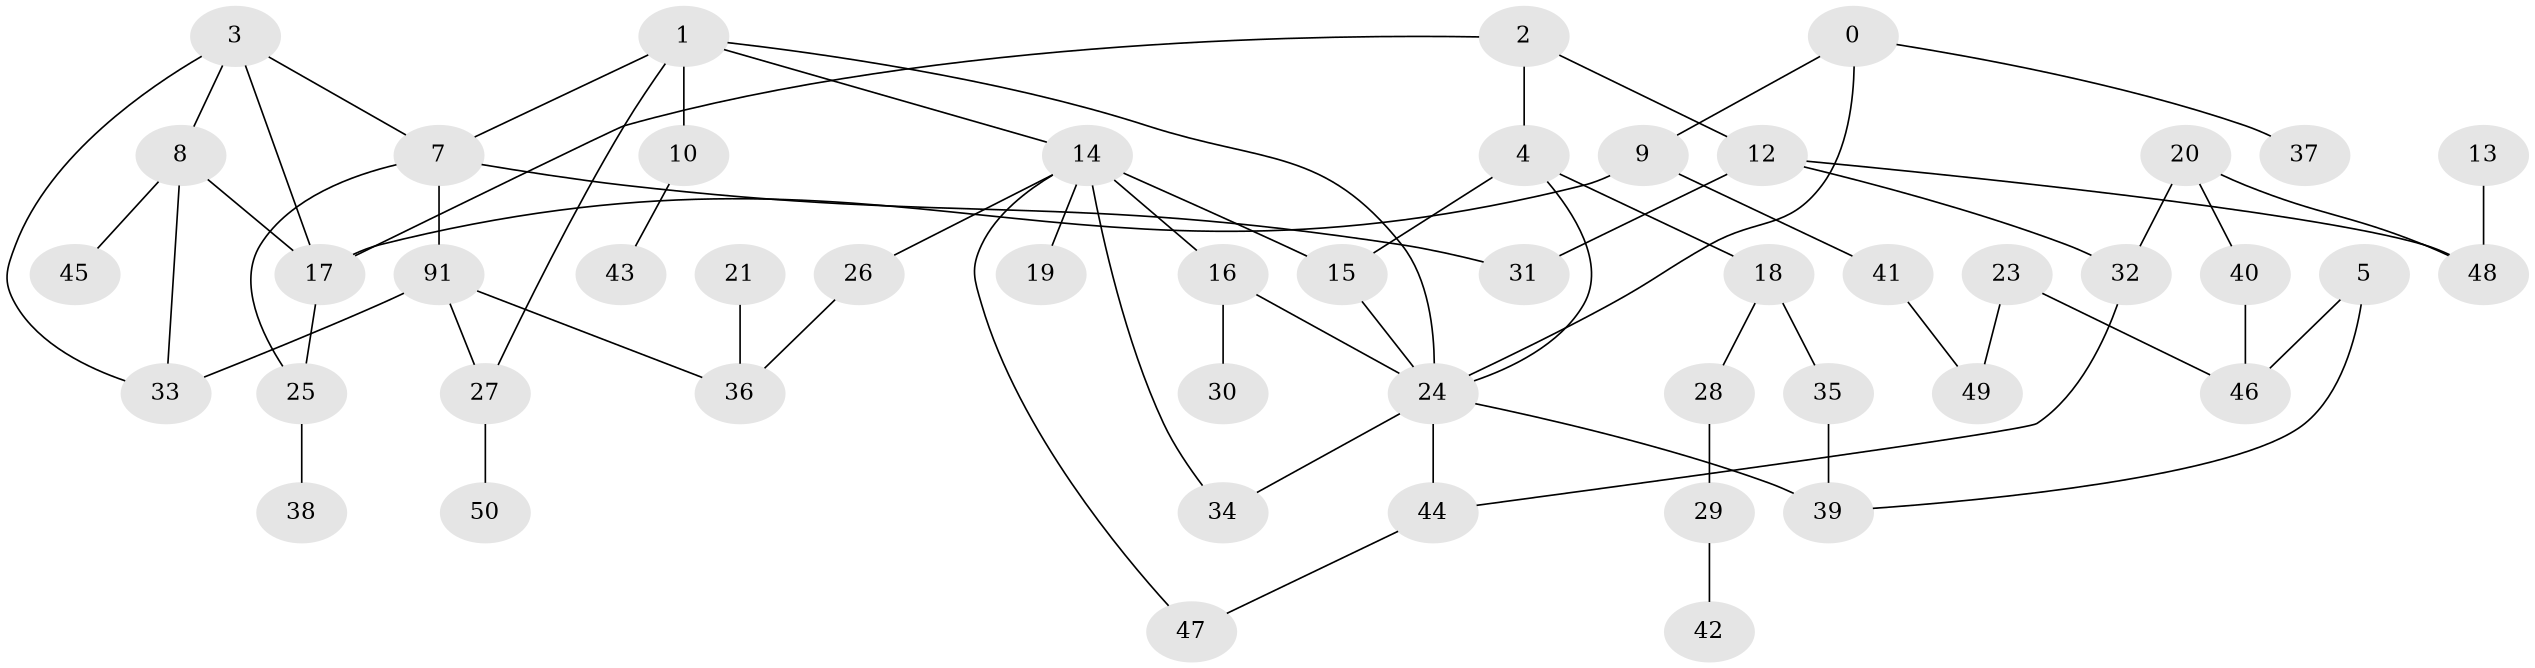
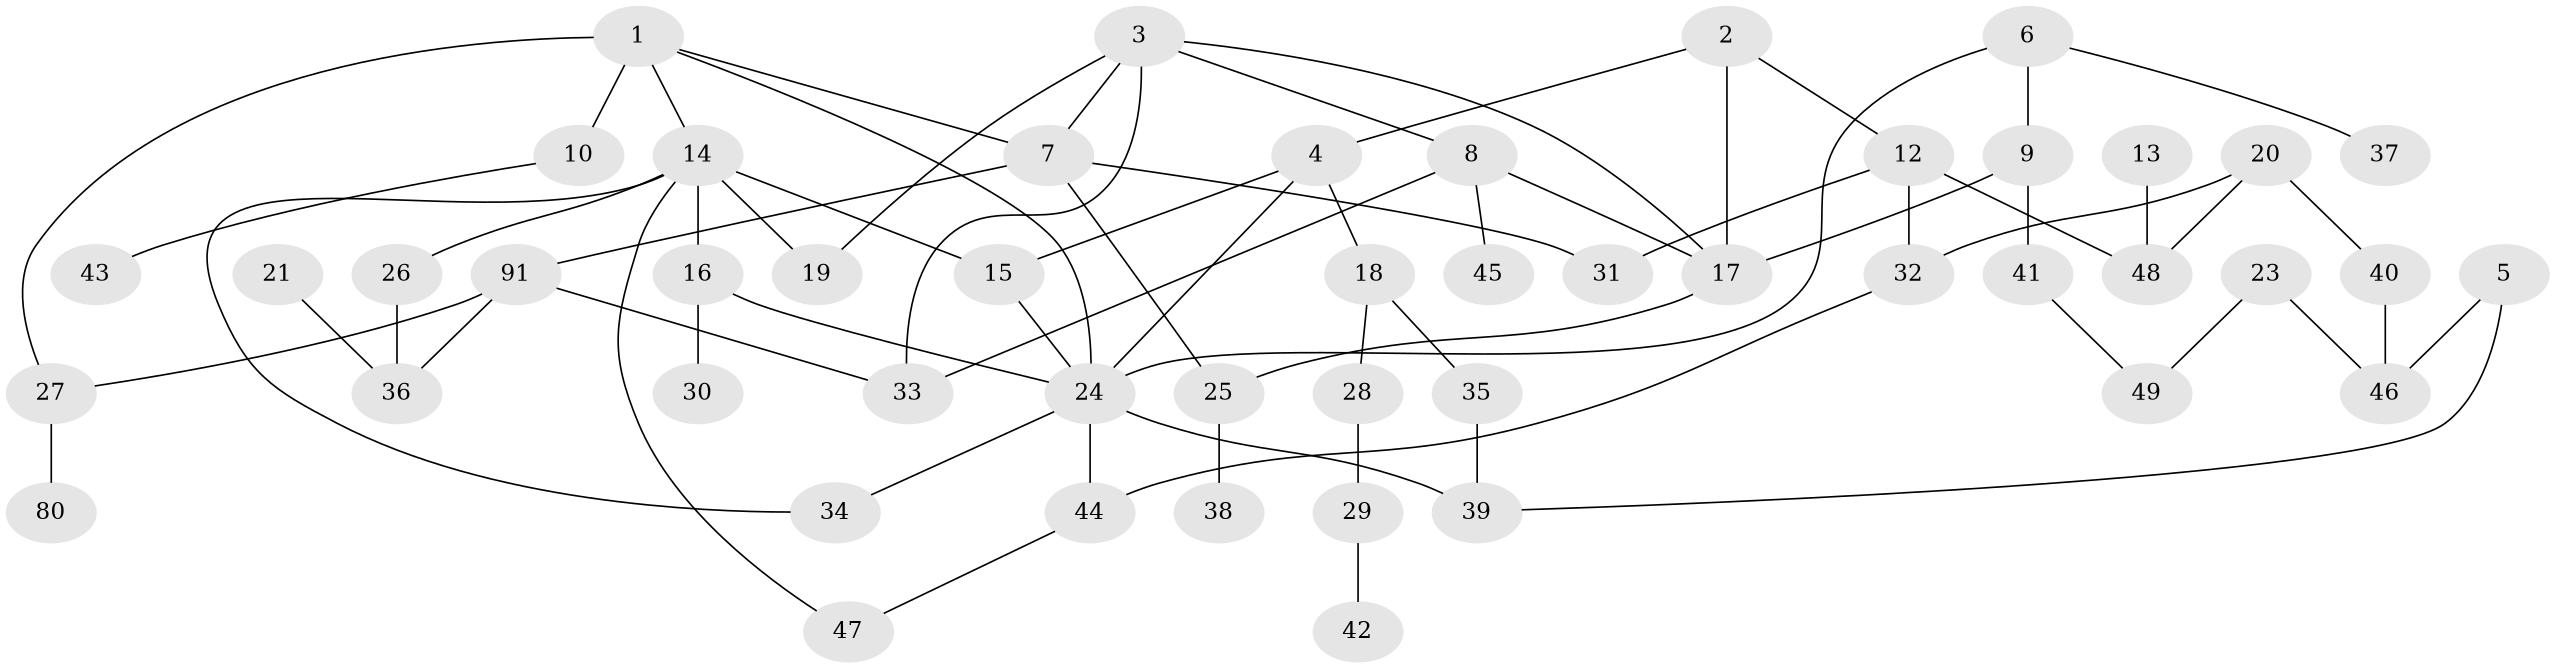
(1853, 36) -> (2028, 36)
none -> (966, 143)
(485, 513) -> (51, 513)
